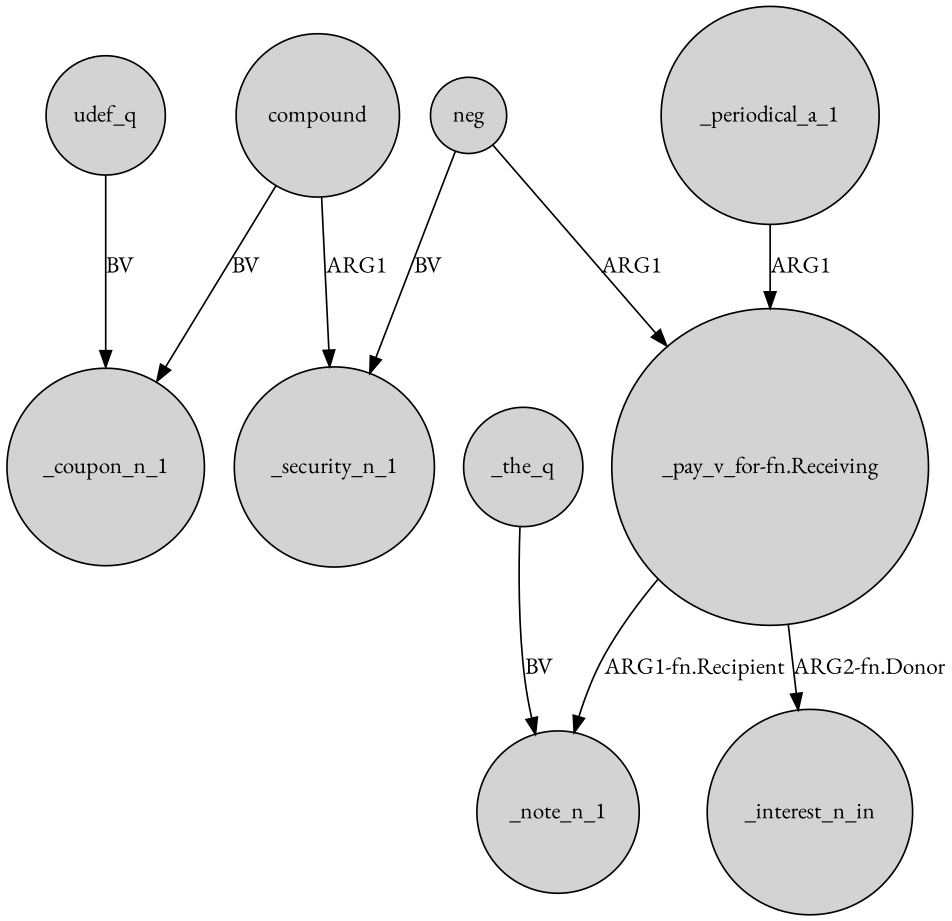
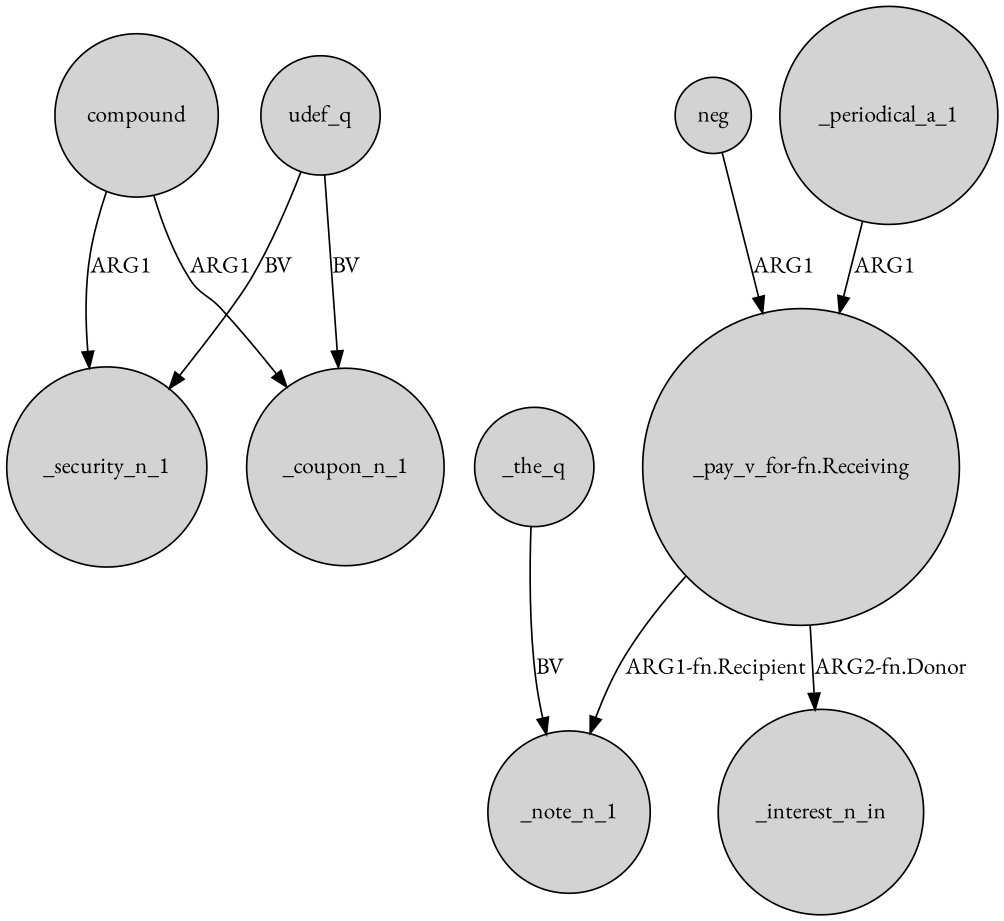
(416, 254) -> (250, 280)
(247, 266) -> (220, 266)
